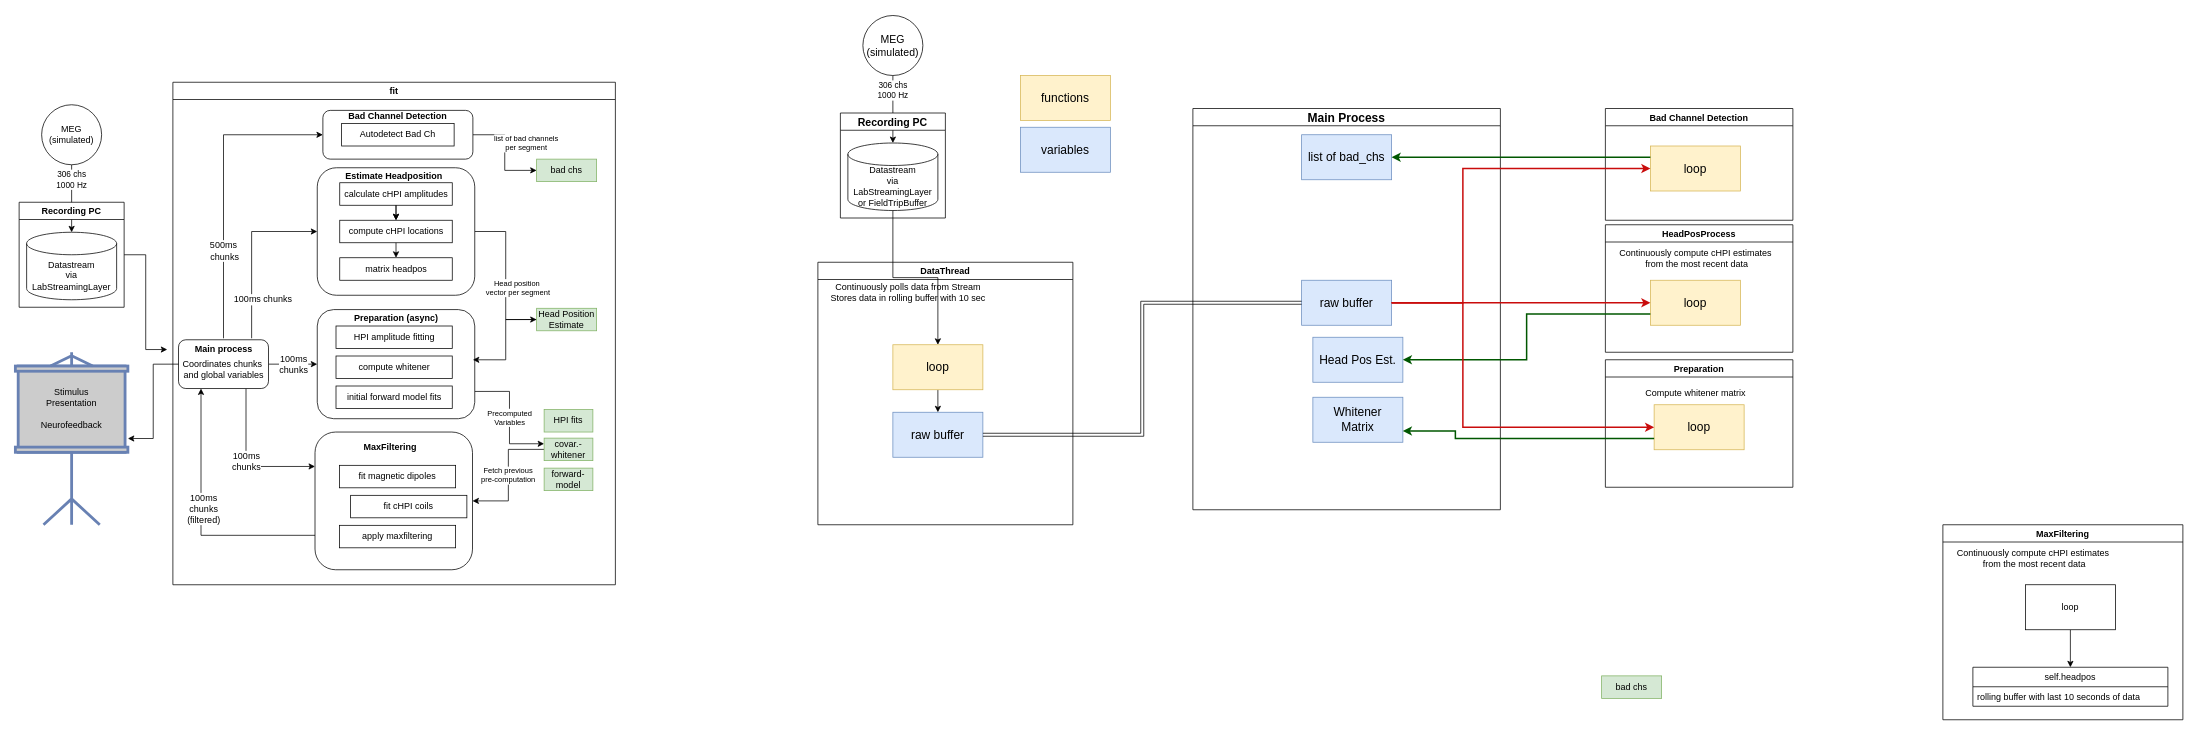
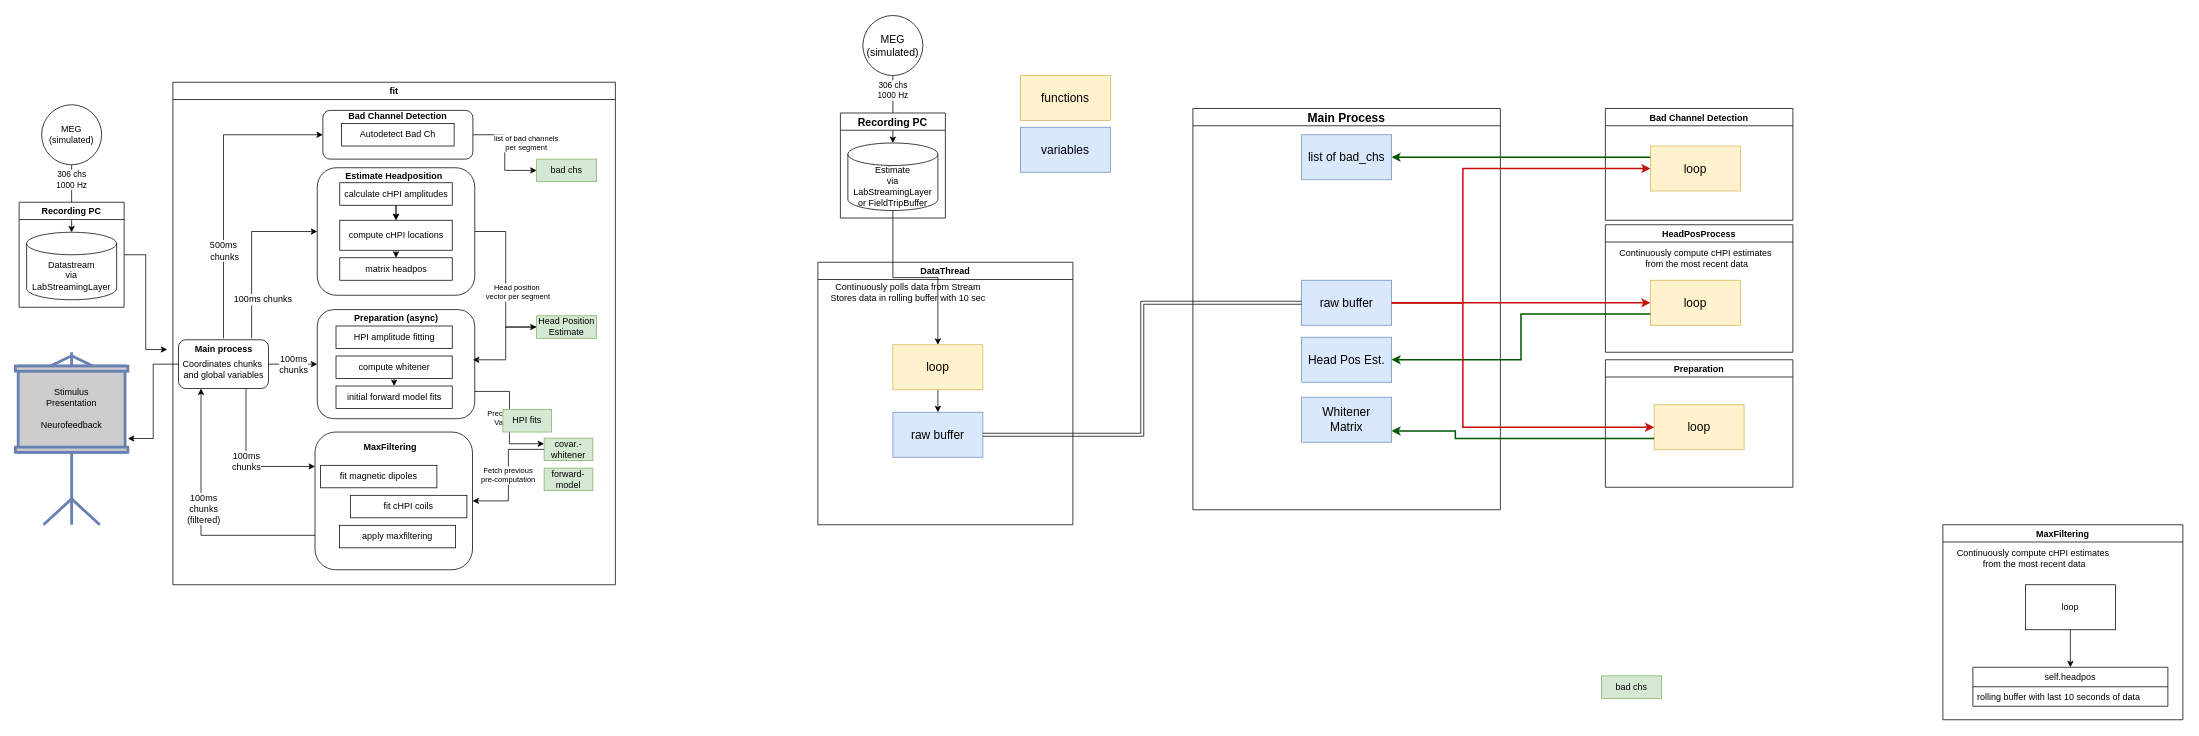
(893, 186) -> (893, 186)
(396, 231) -> (396, 235)
(567, 319) -> (567, 327)
(1358, 360) -> (1347, 360)
none -> (394, 380)
(1695, 393) -> none
(1358, 420) -> (1347, 420)
(569, 421) -> (527, 421)
(398, 476) -> (379, 476)
